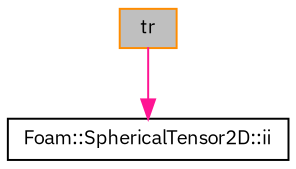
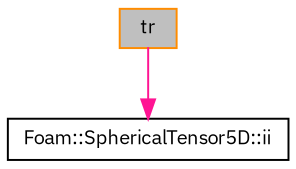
(148, 139) -> (148, 139)
